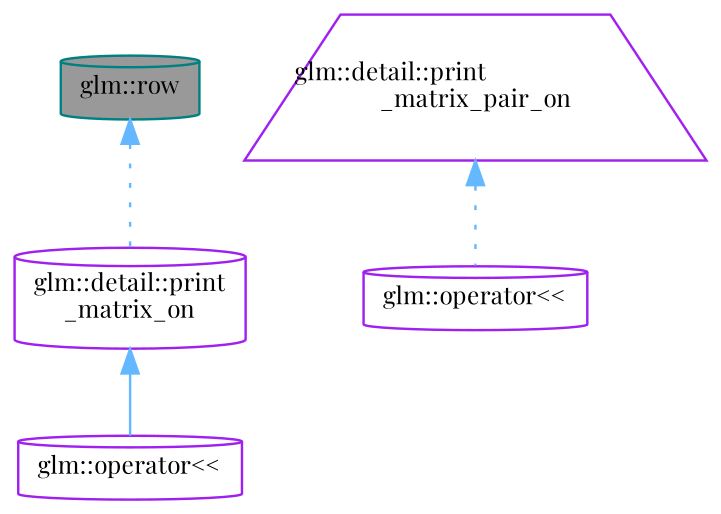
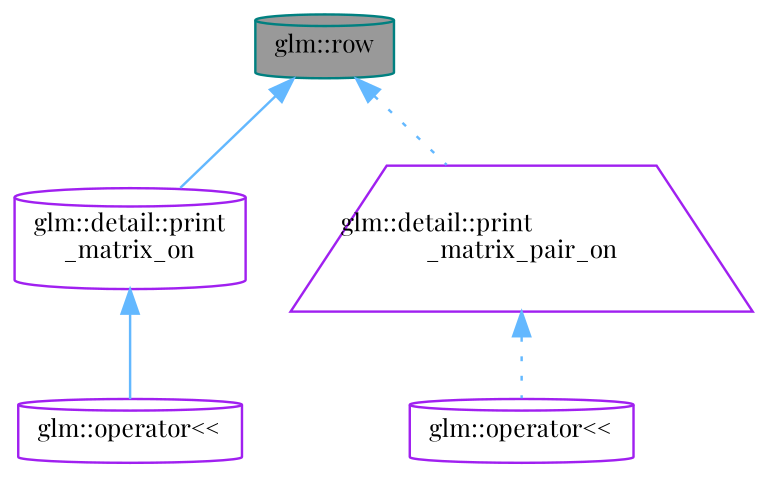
none -> (410, 130)
(130, 196) -> (228, 142)
